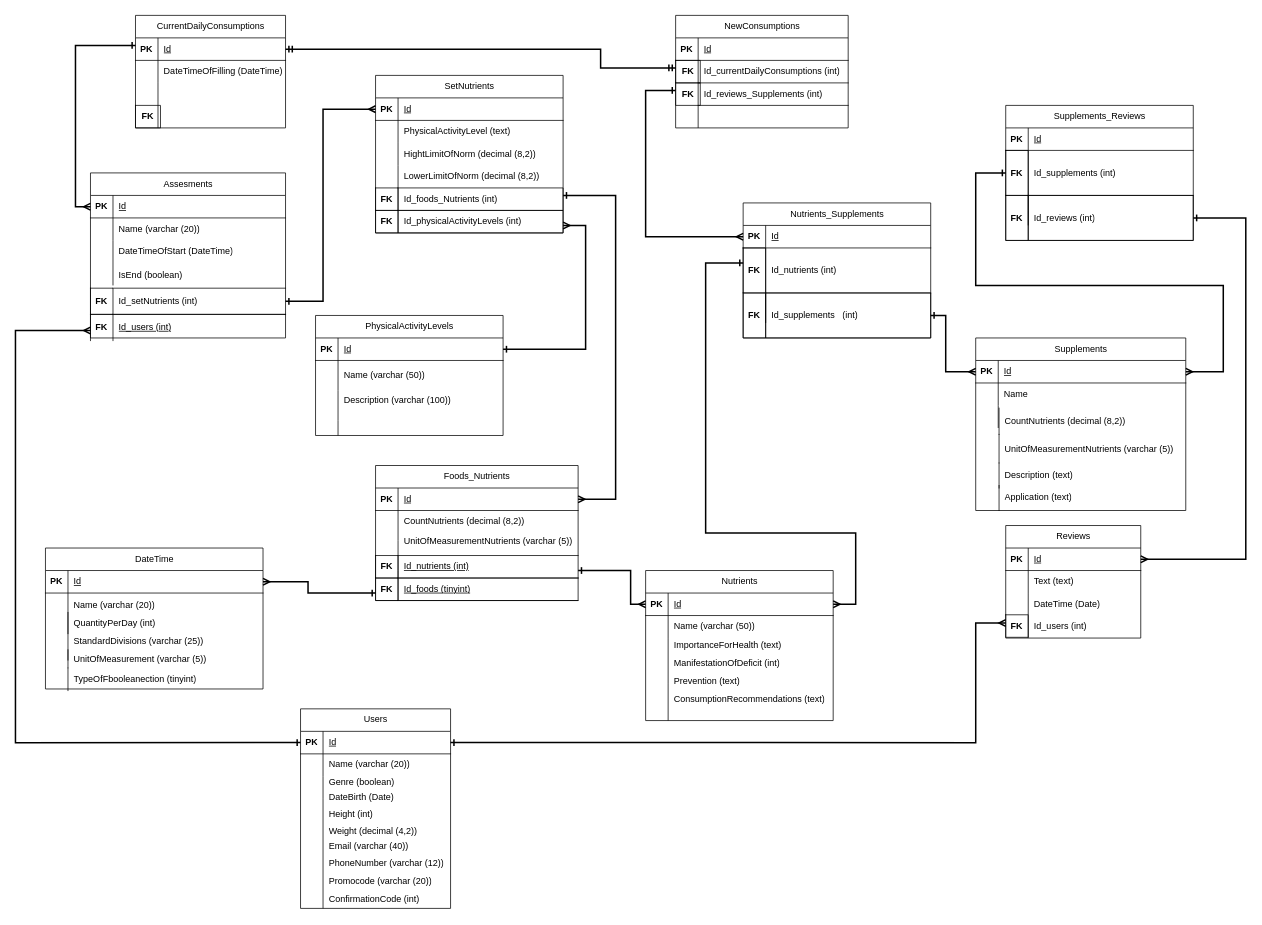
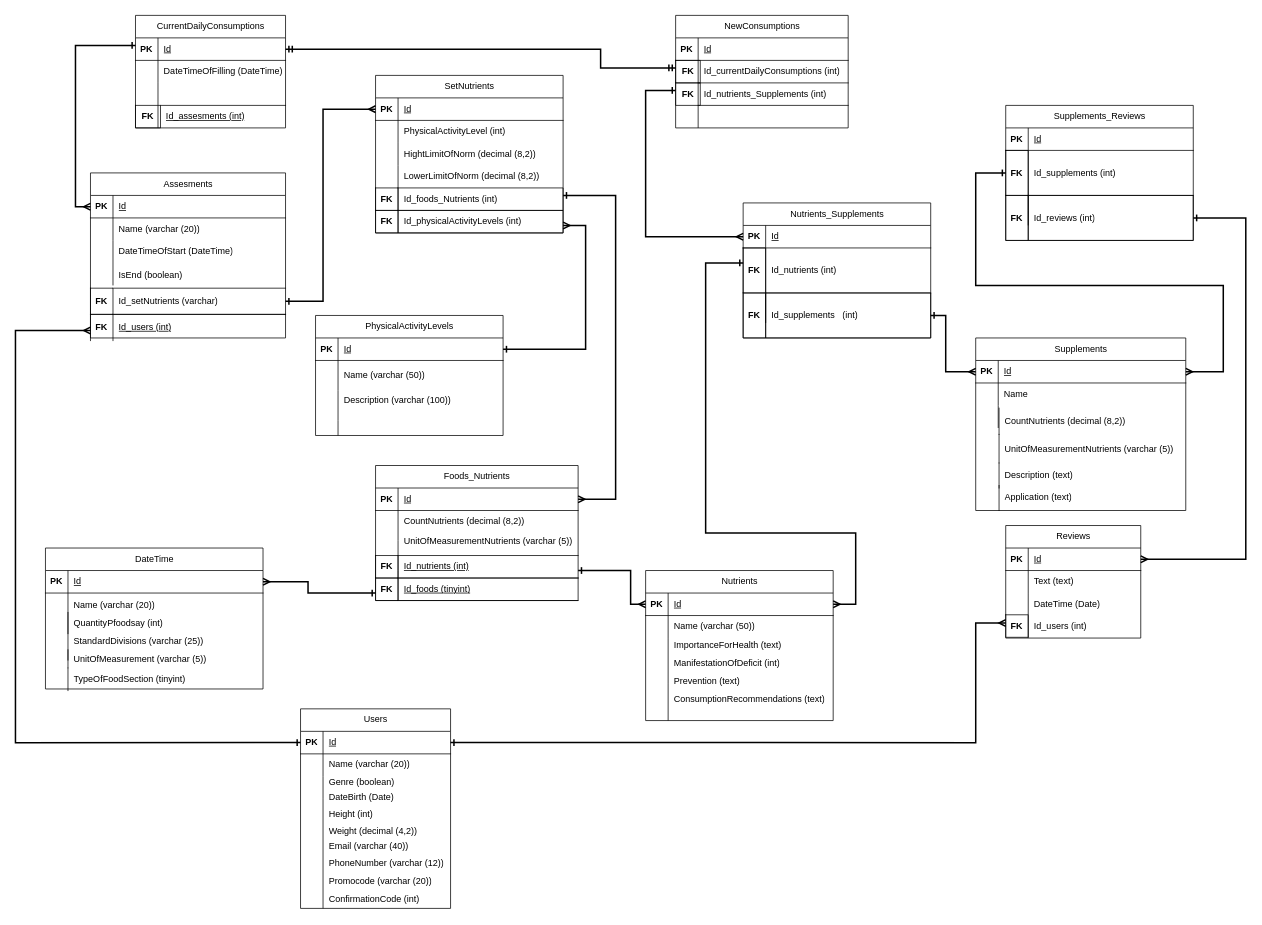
(770, 94) -> (775, 94)
none -> (223, 117)
(467, 132) -> (464, 132)
(168, 301) -> (180, 301)
(121, 623) -> (126, 623)
(144, 679) -> (137, 679)
